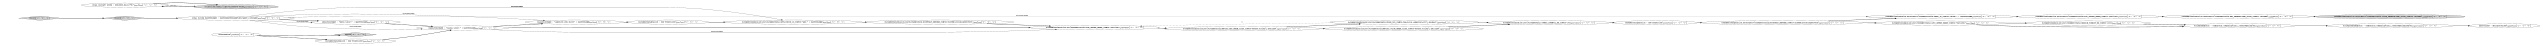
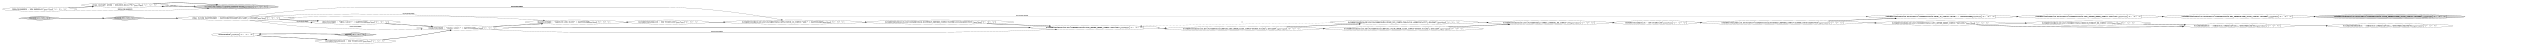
none -> (40, 9)
(2505, 26) -> none
(299, 35) -> (300, 34)
